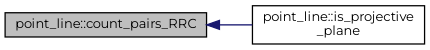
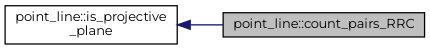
(236, 25) -> (207, 25)
